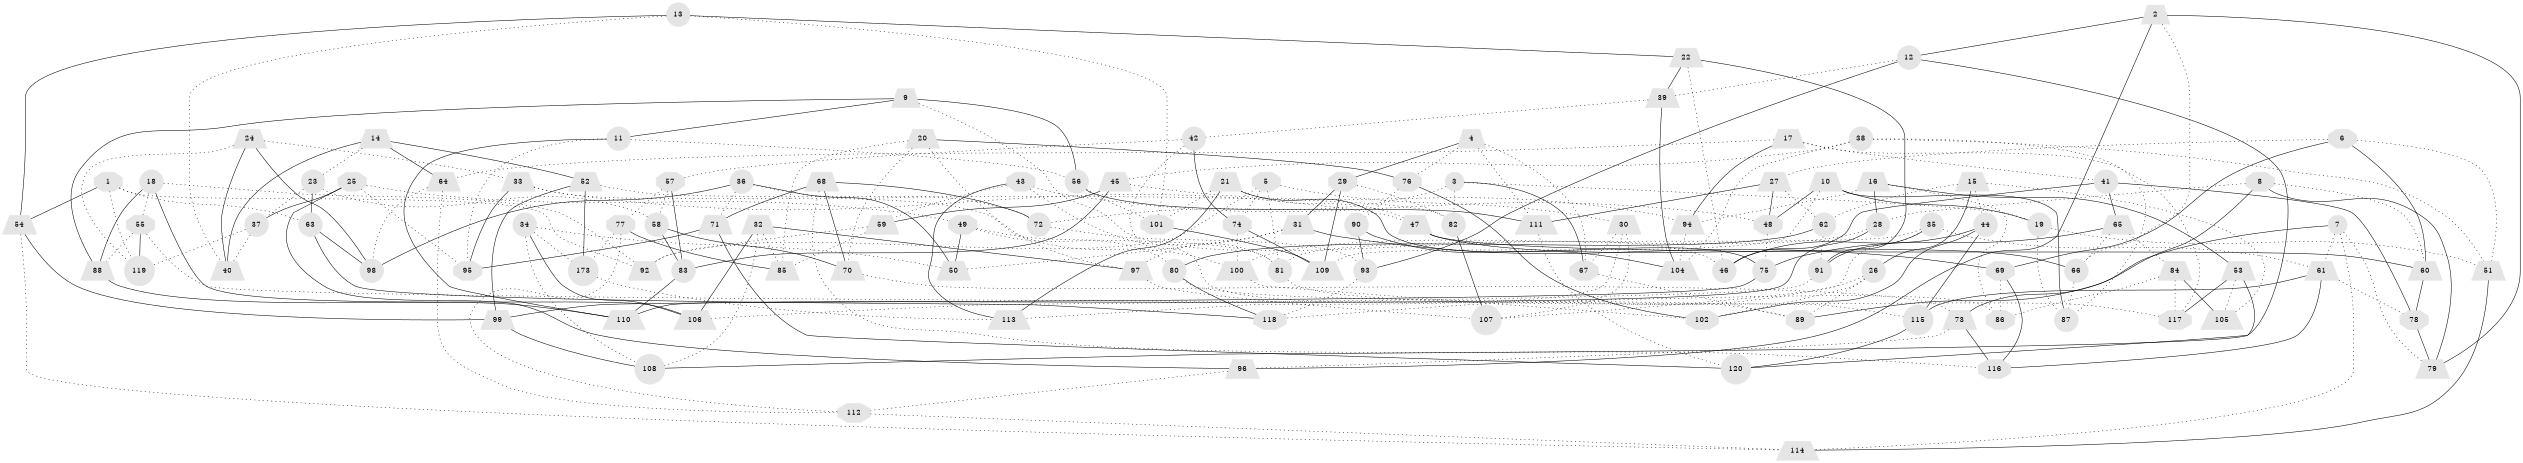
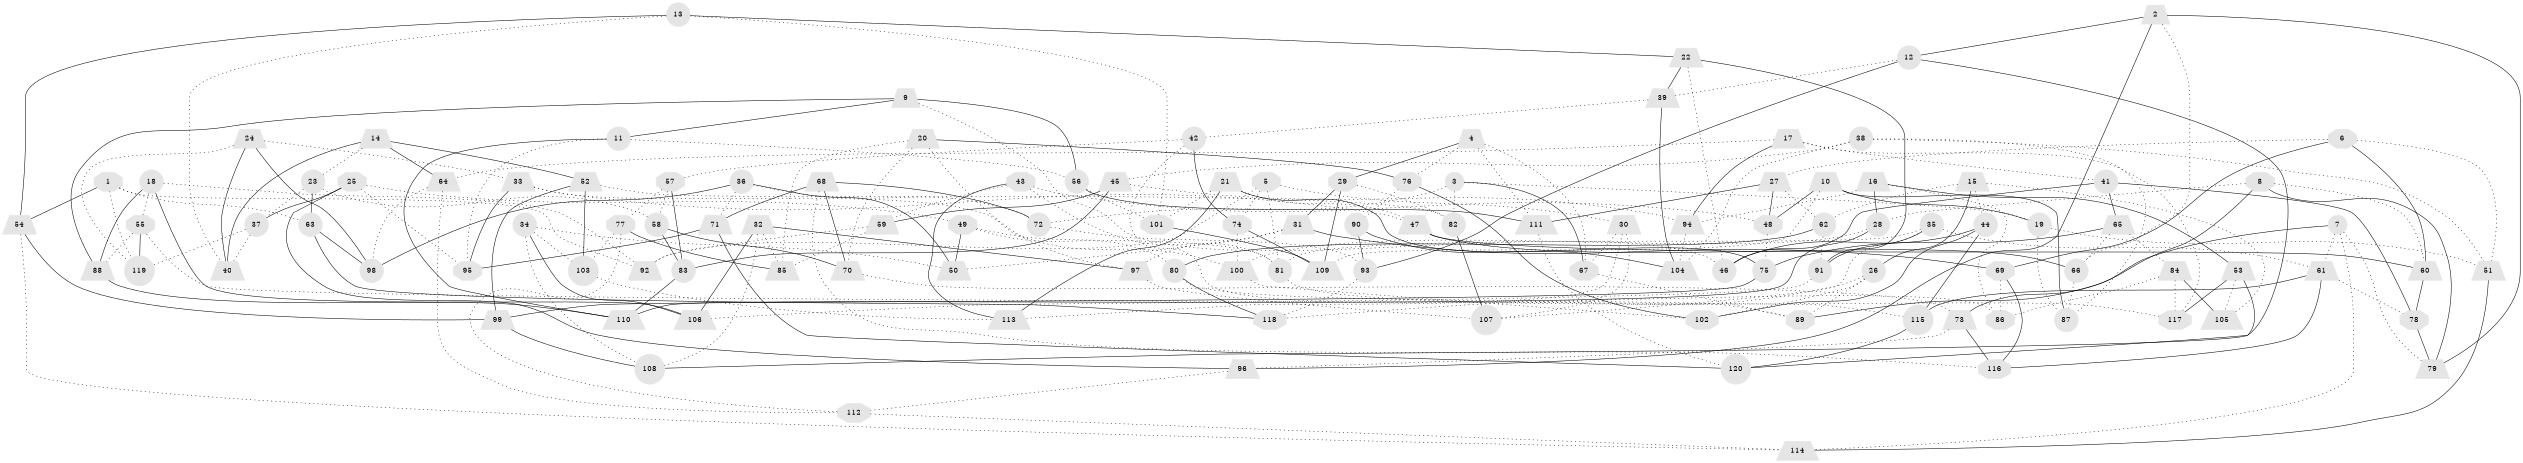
(583, 271) -> (583, 271)
